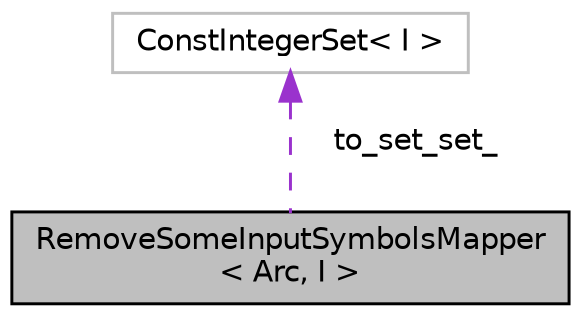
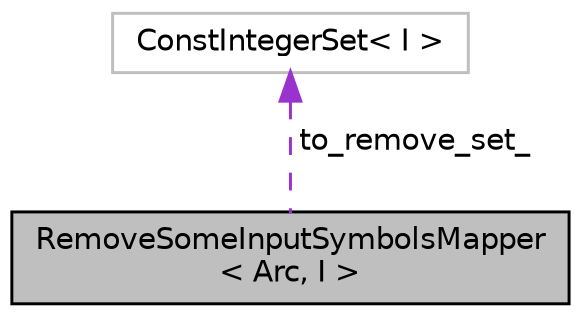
(412, 142) -> (412, 142)
